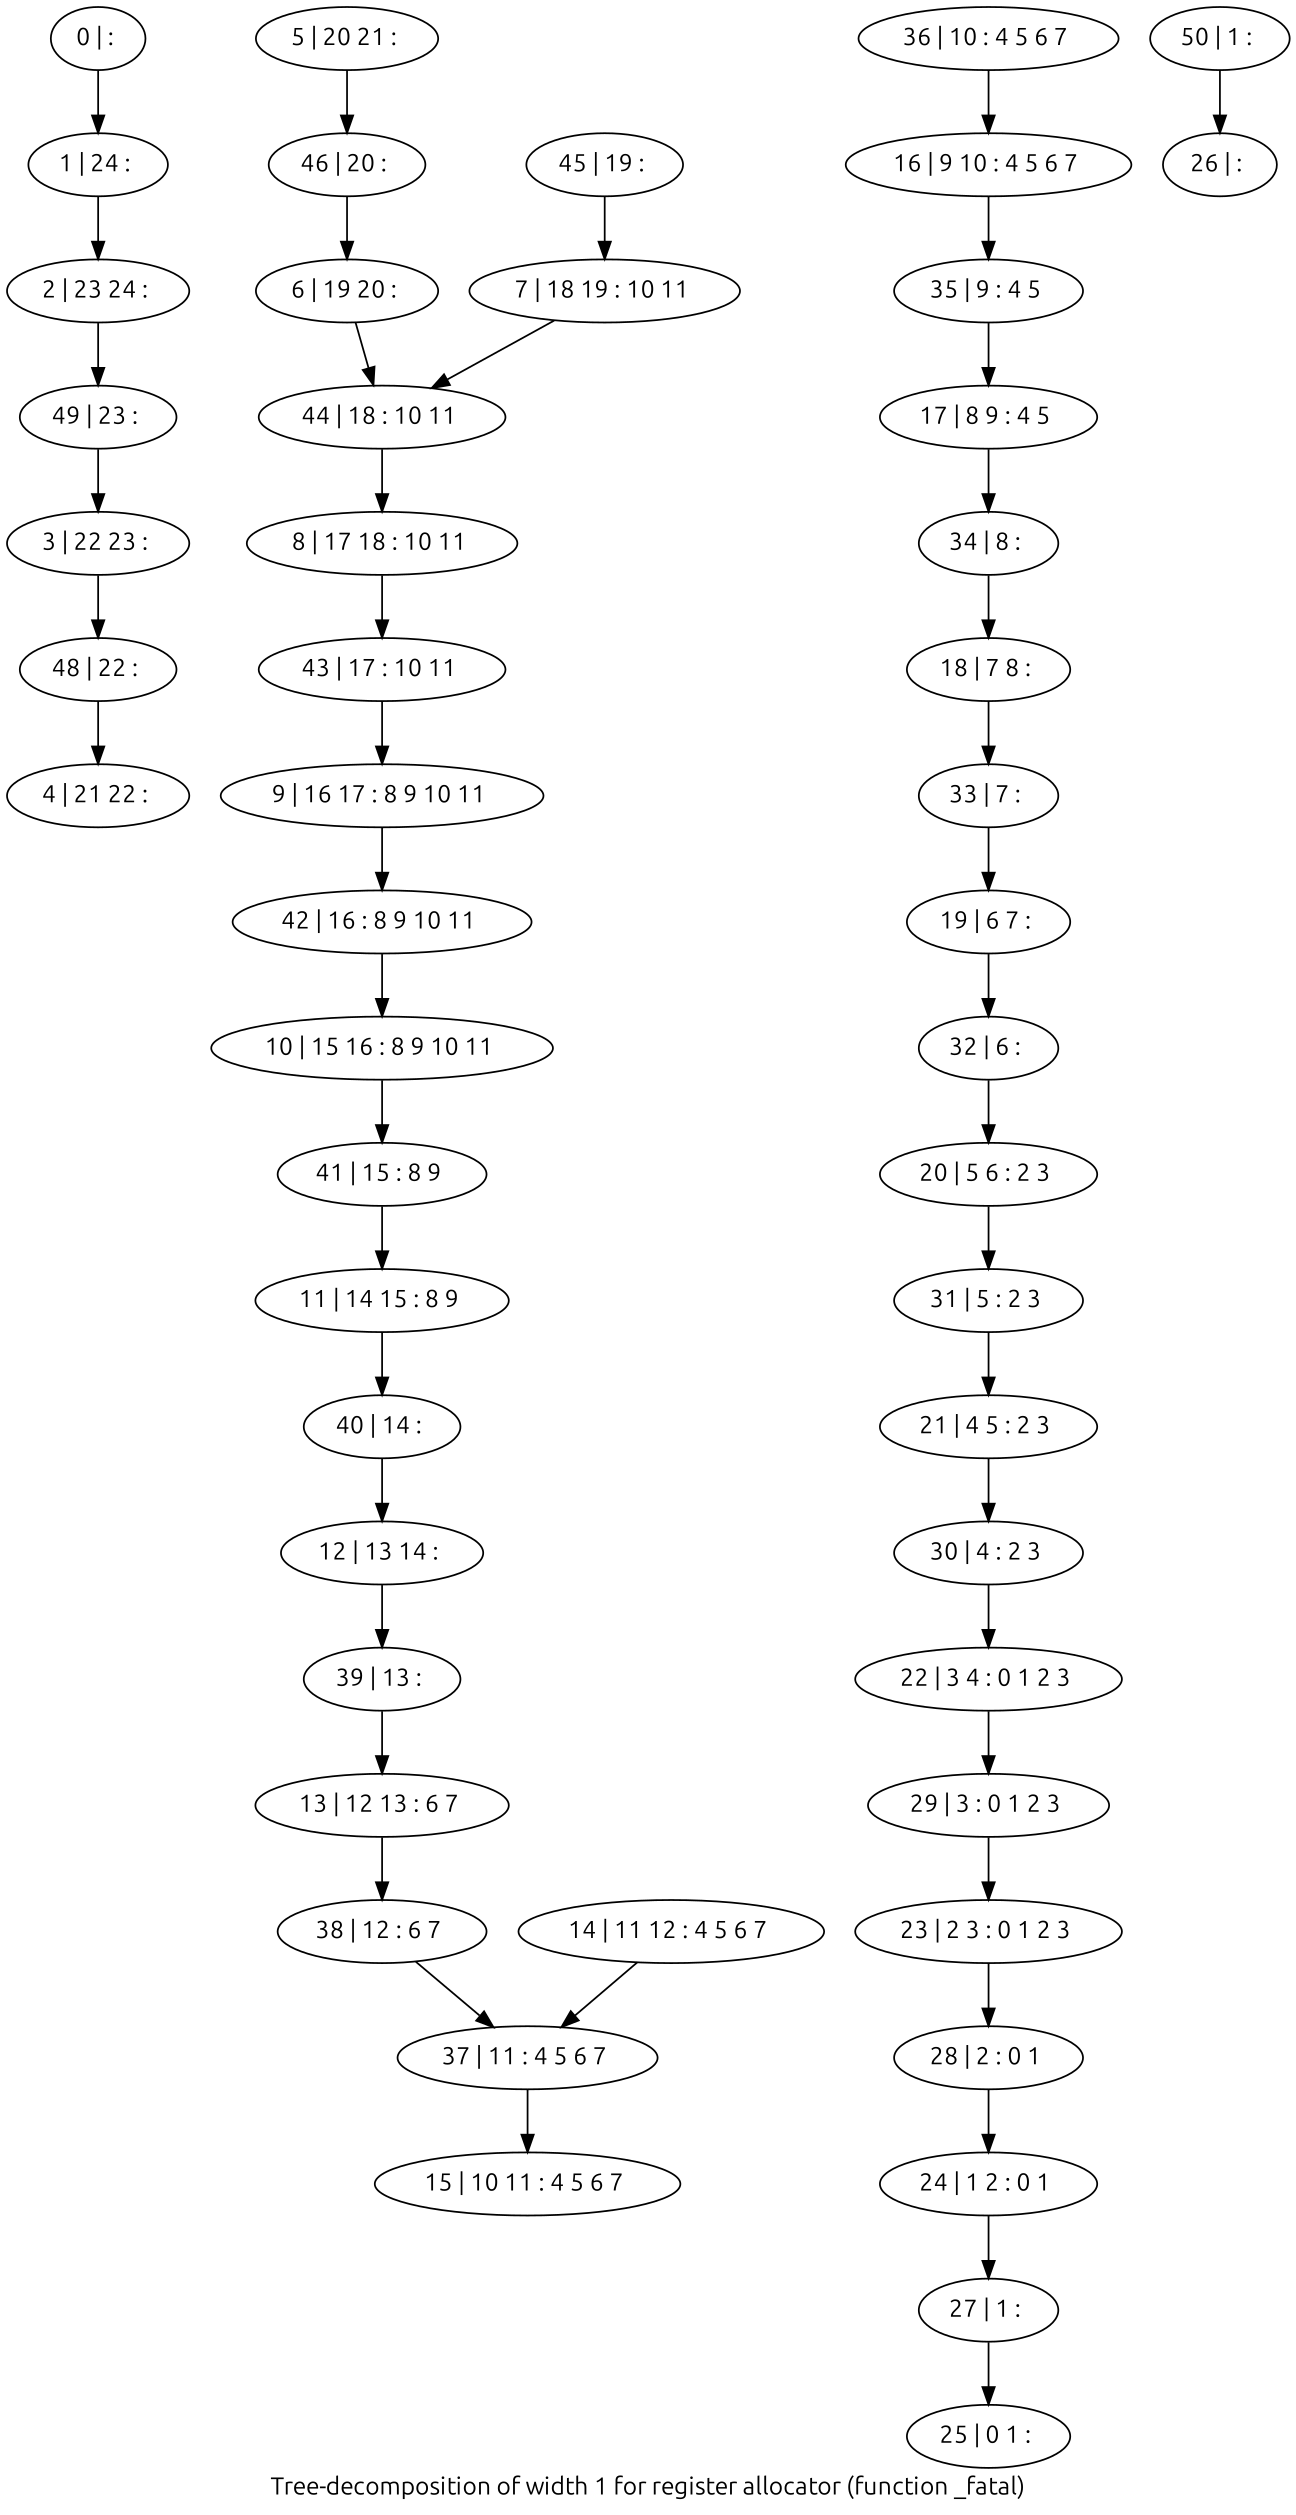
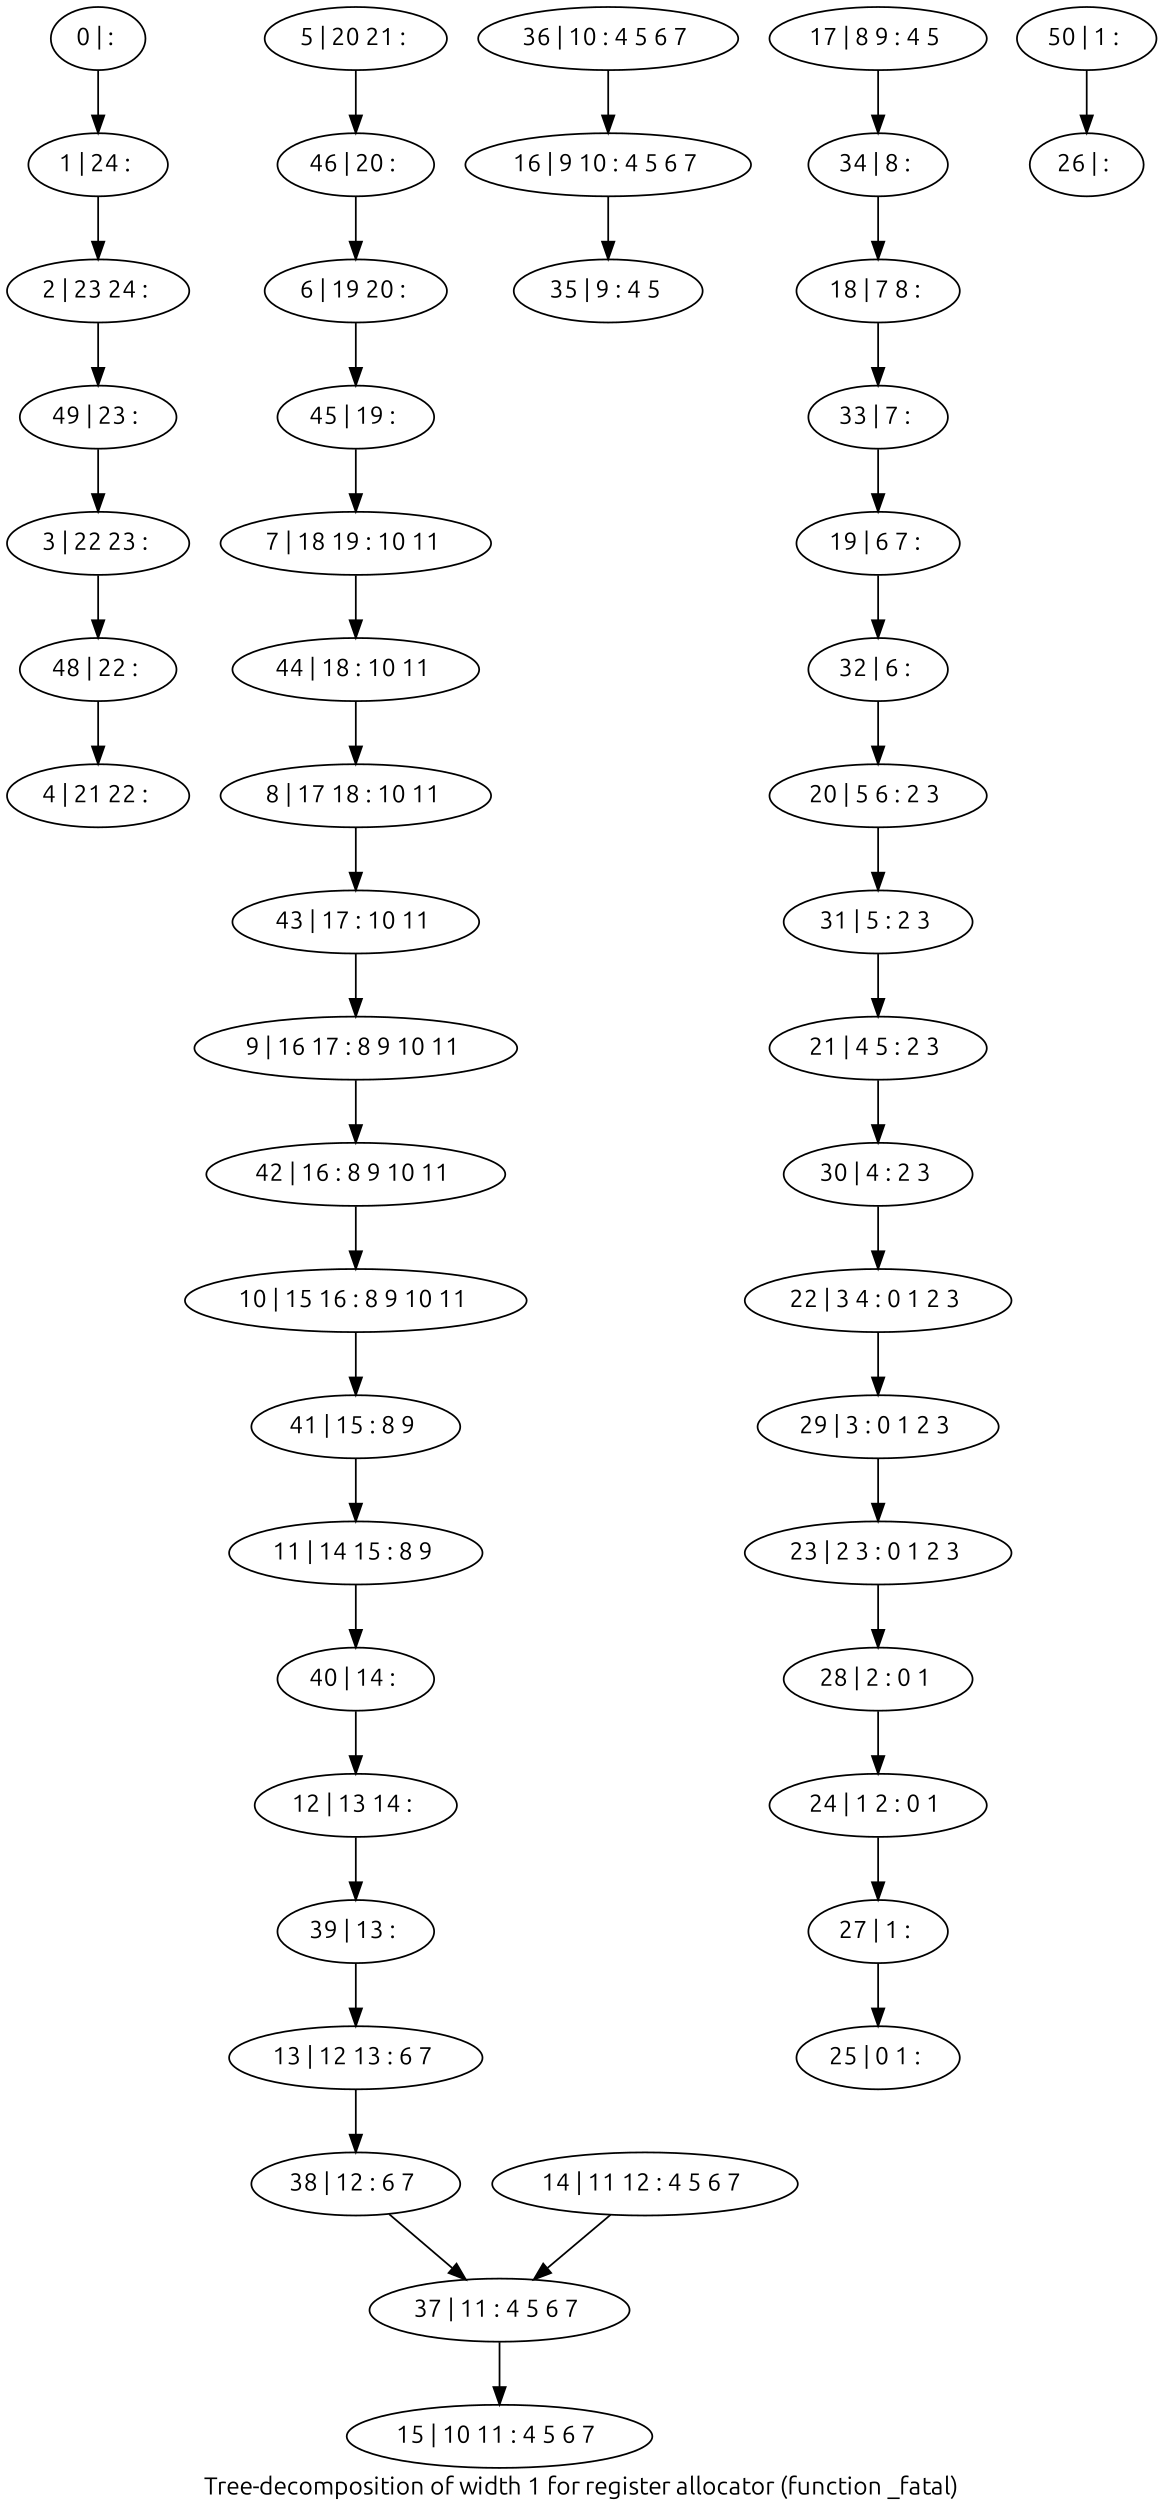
(362, 345) -> (356, 345)
(989, 345) -> none
